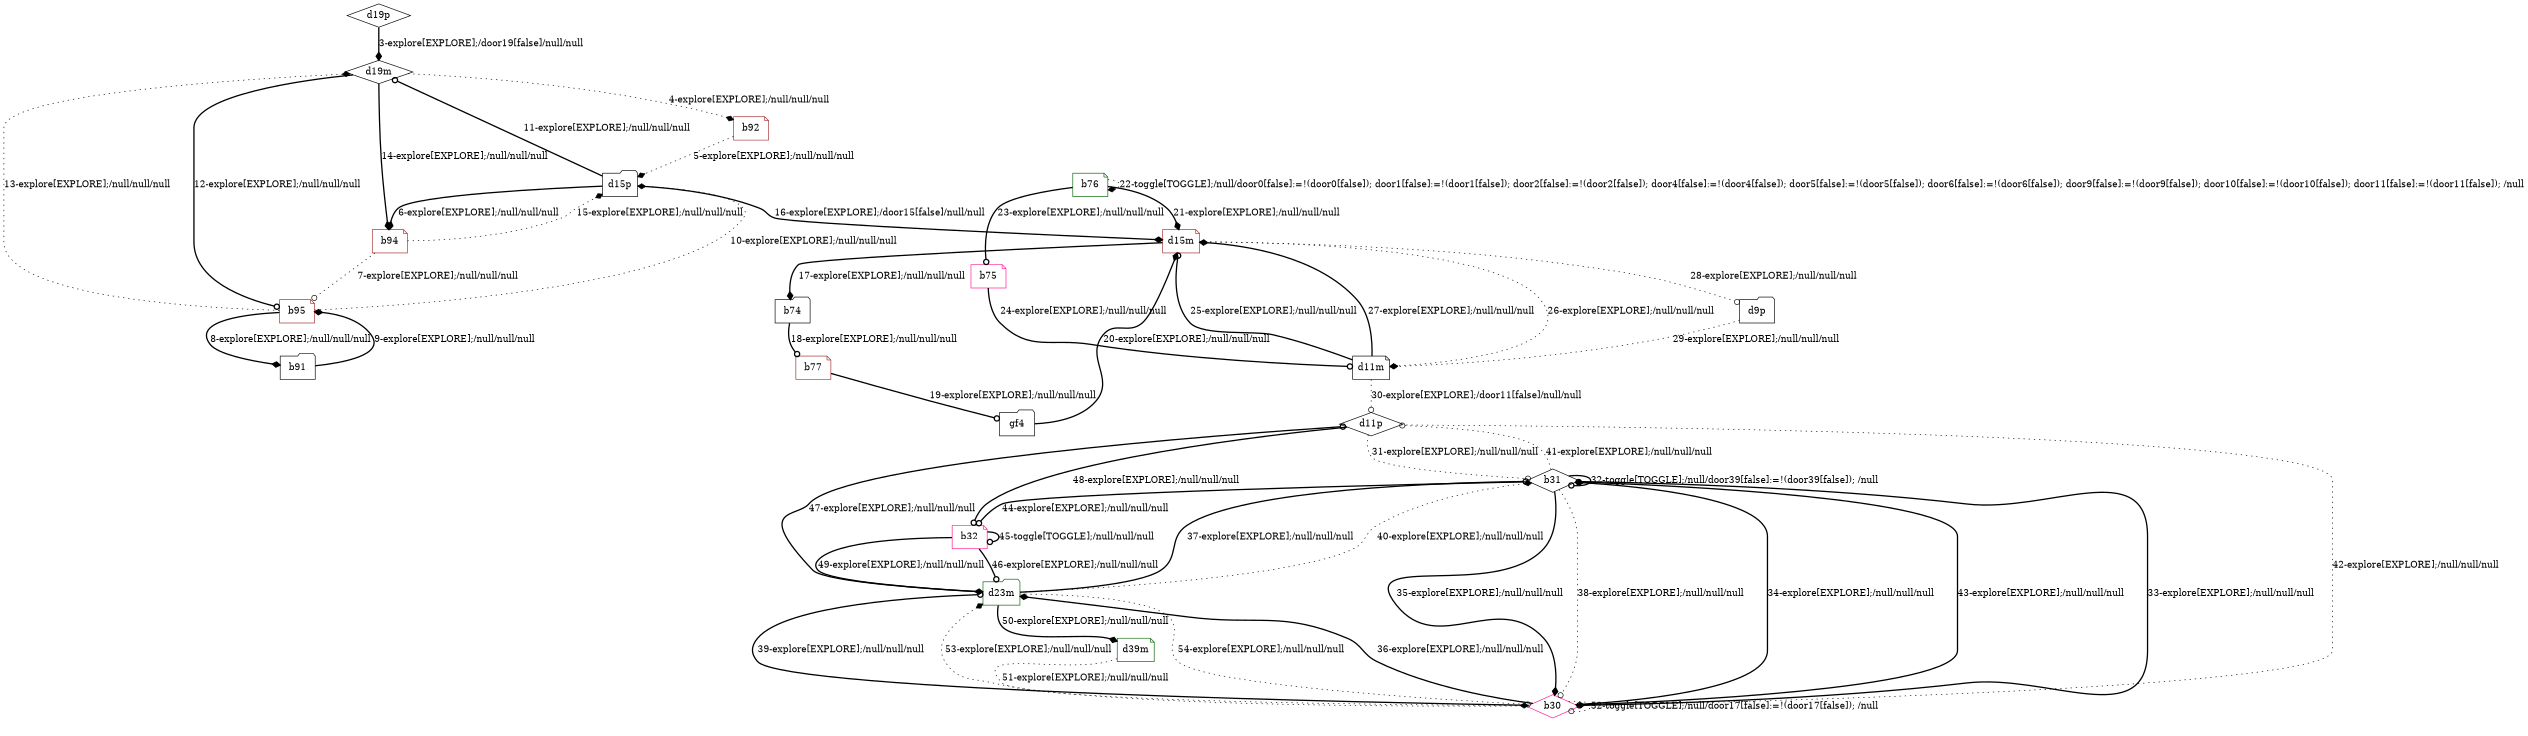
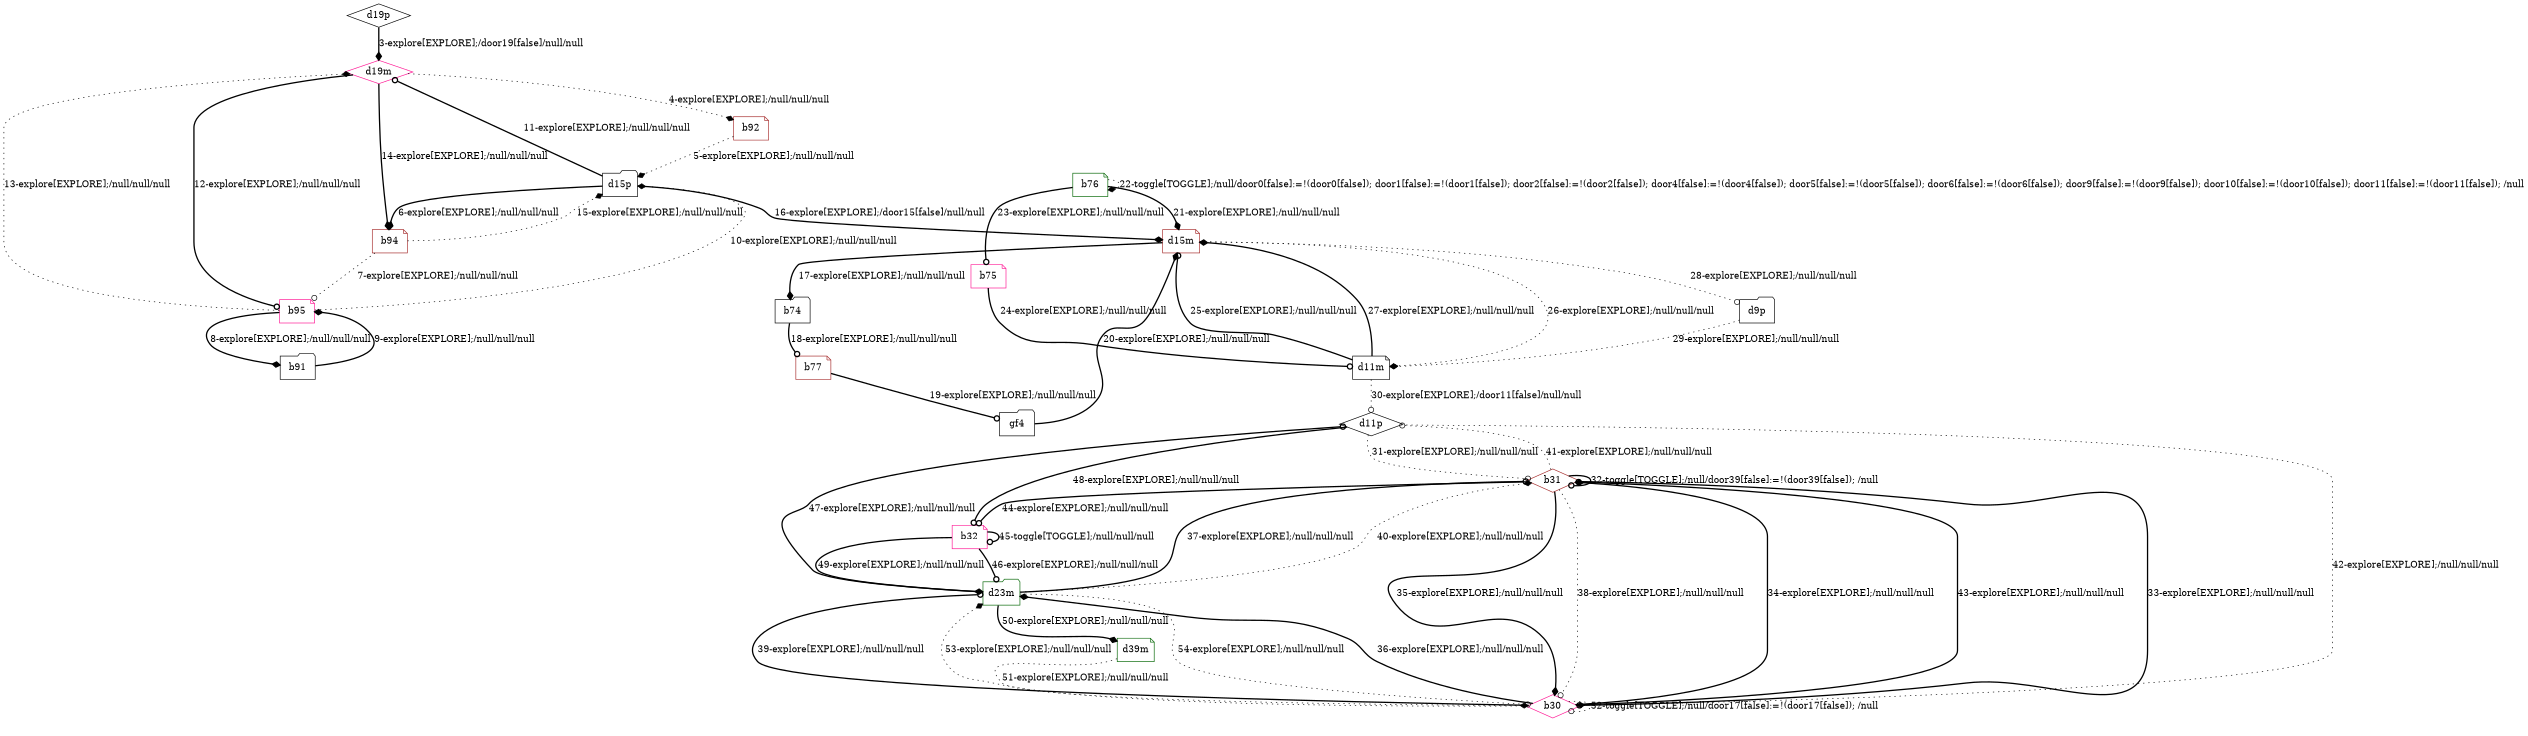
(379, 72) -> (379, 72)
(297, 311) -> (297, 311)
(1553, 481) -> (1553, 481)
